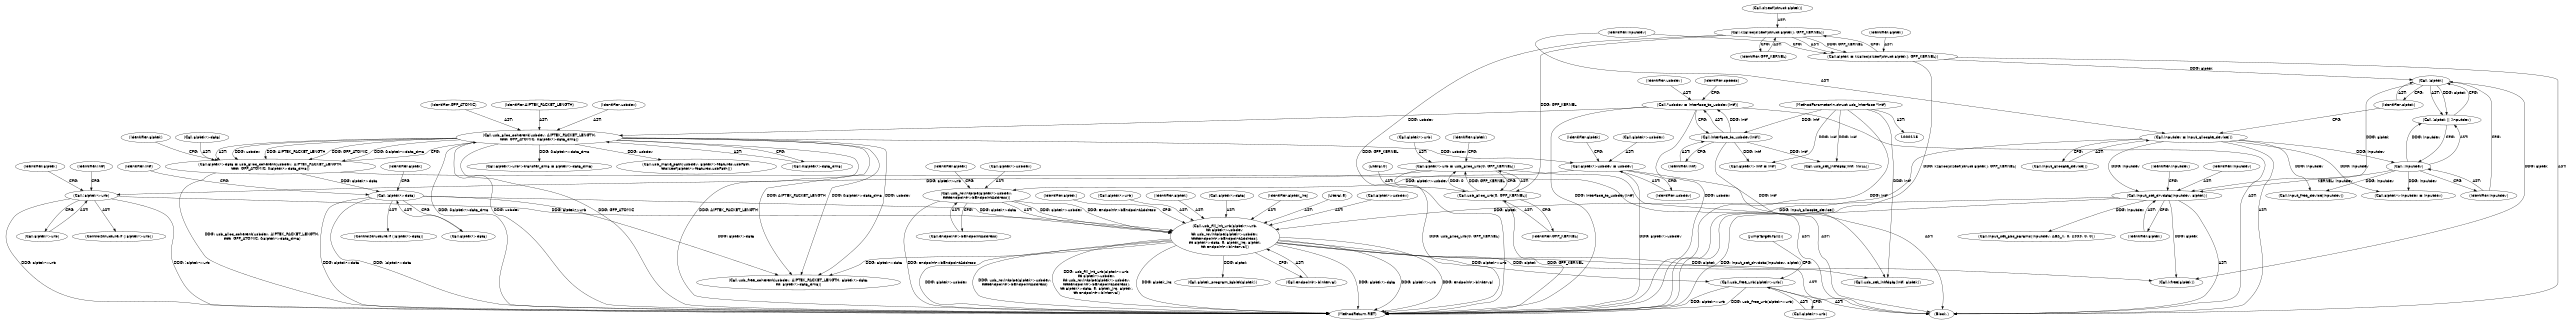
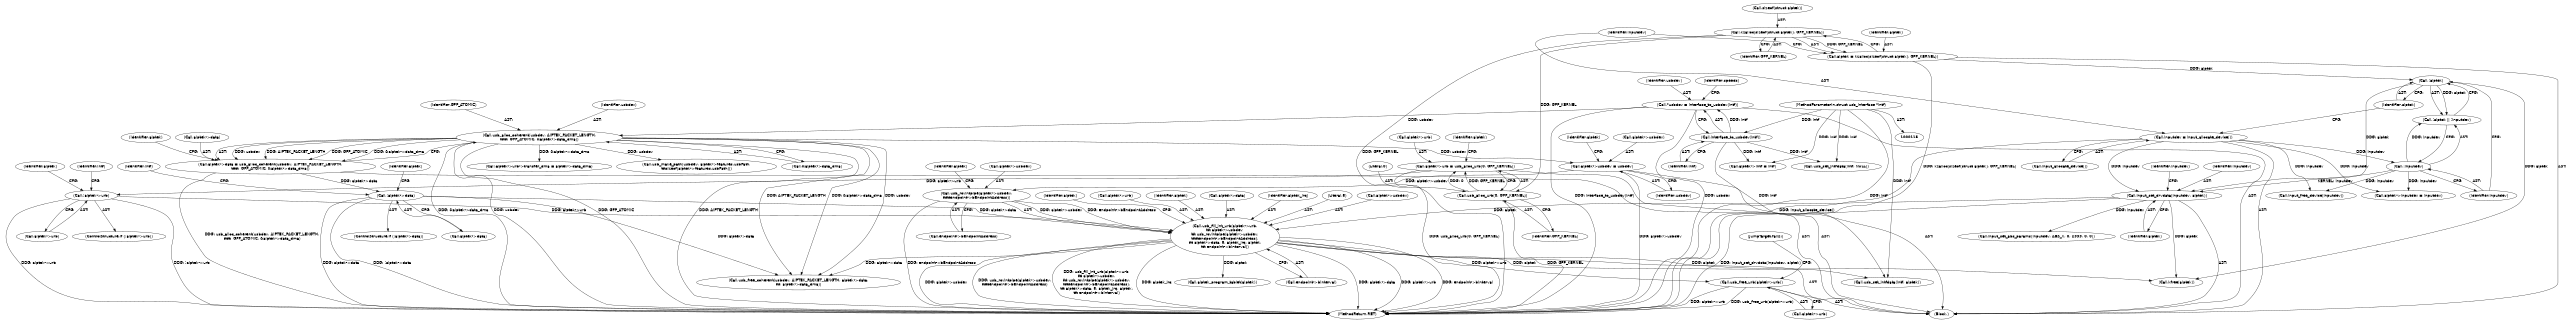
(539, 105) -> none
